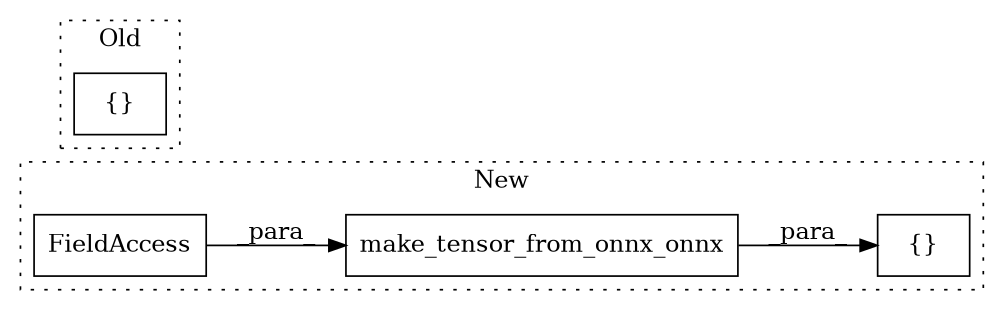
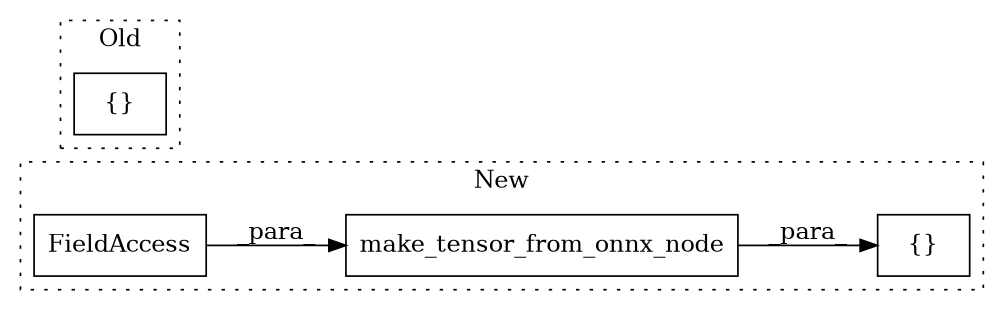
(542, 245) -> (542, 245)
